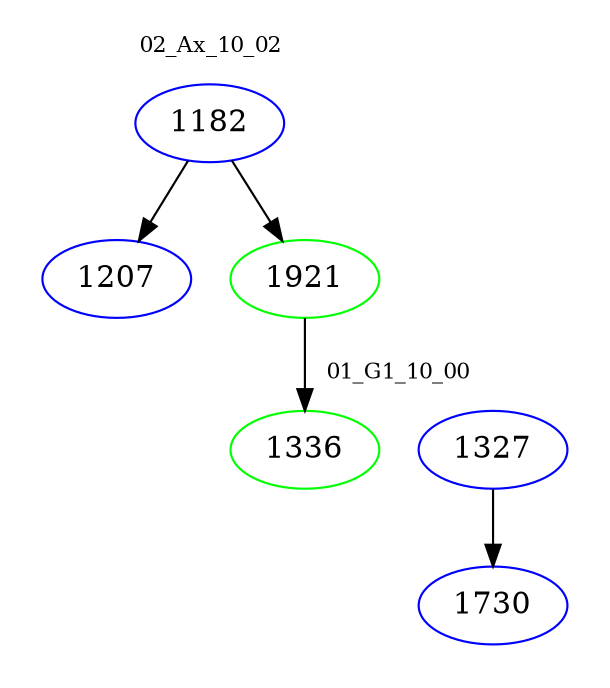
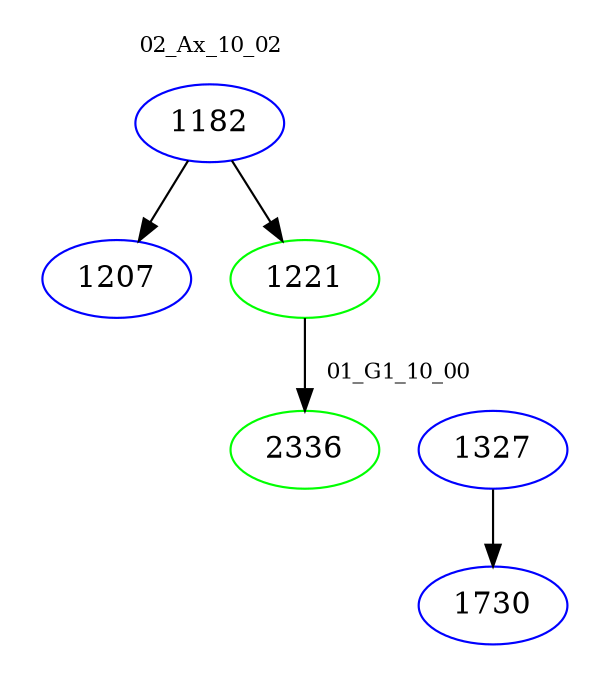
(305, 279) -> (305, 279)
(305, 450) -> (305, 450)
